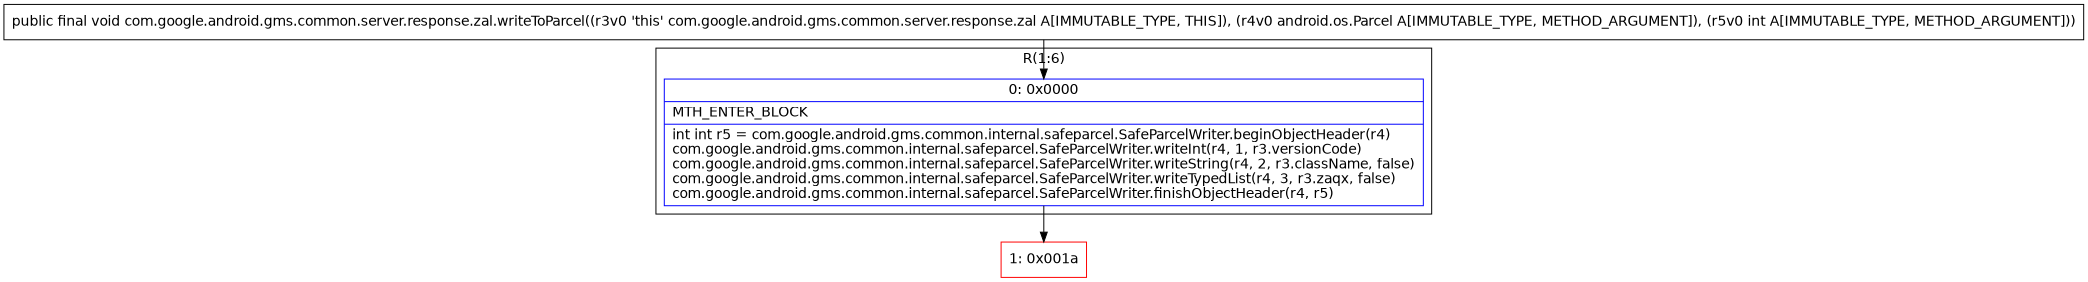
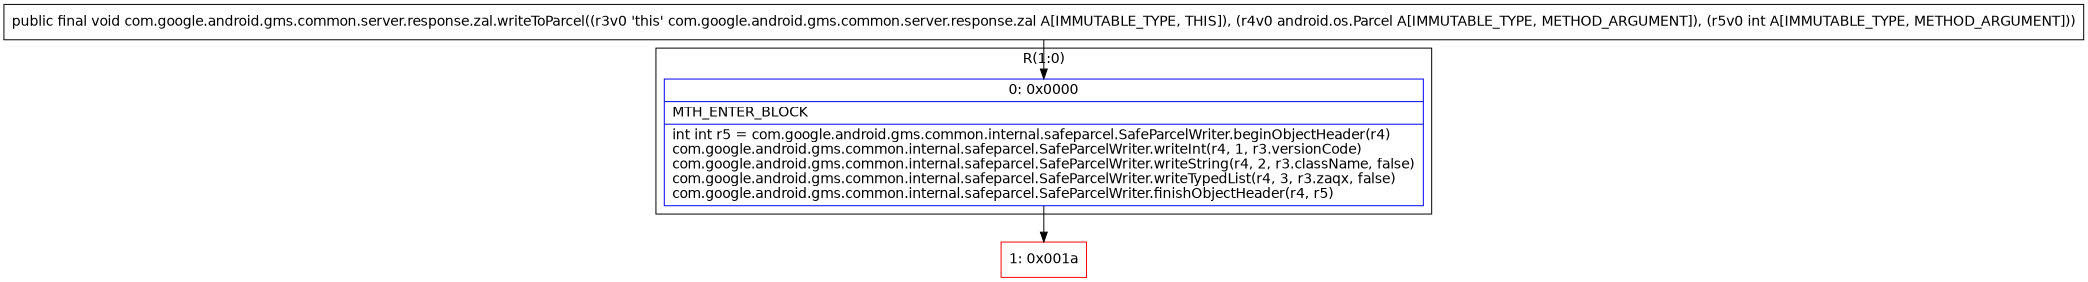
(1044, 59) -> (1044, 59)
